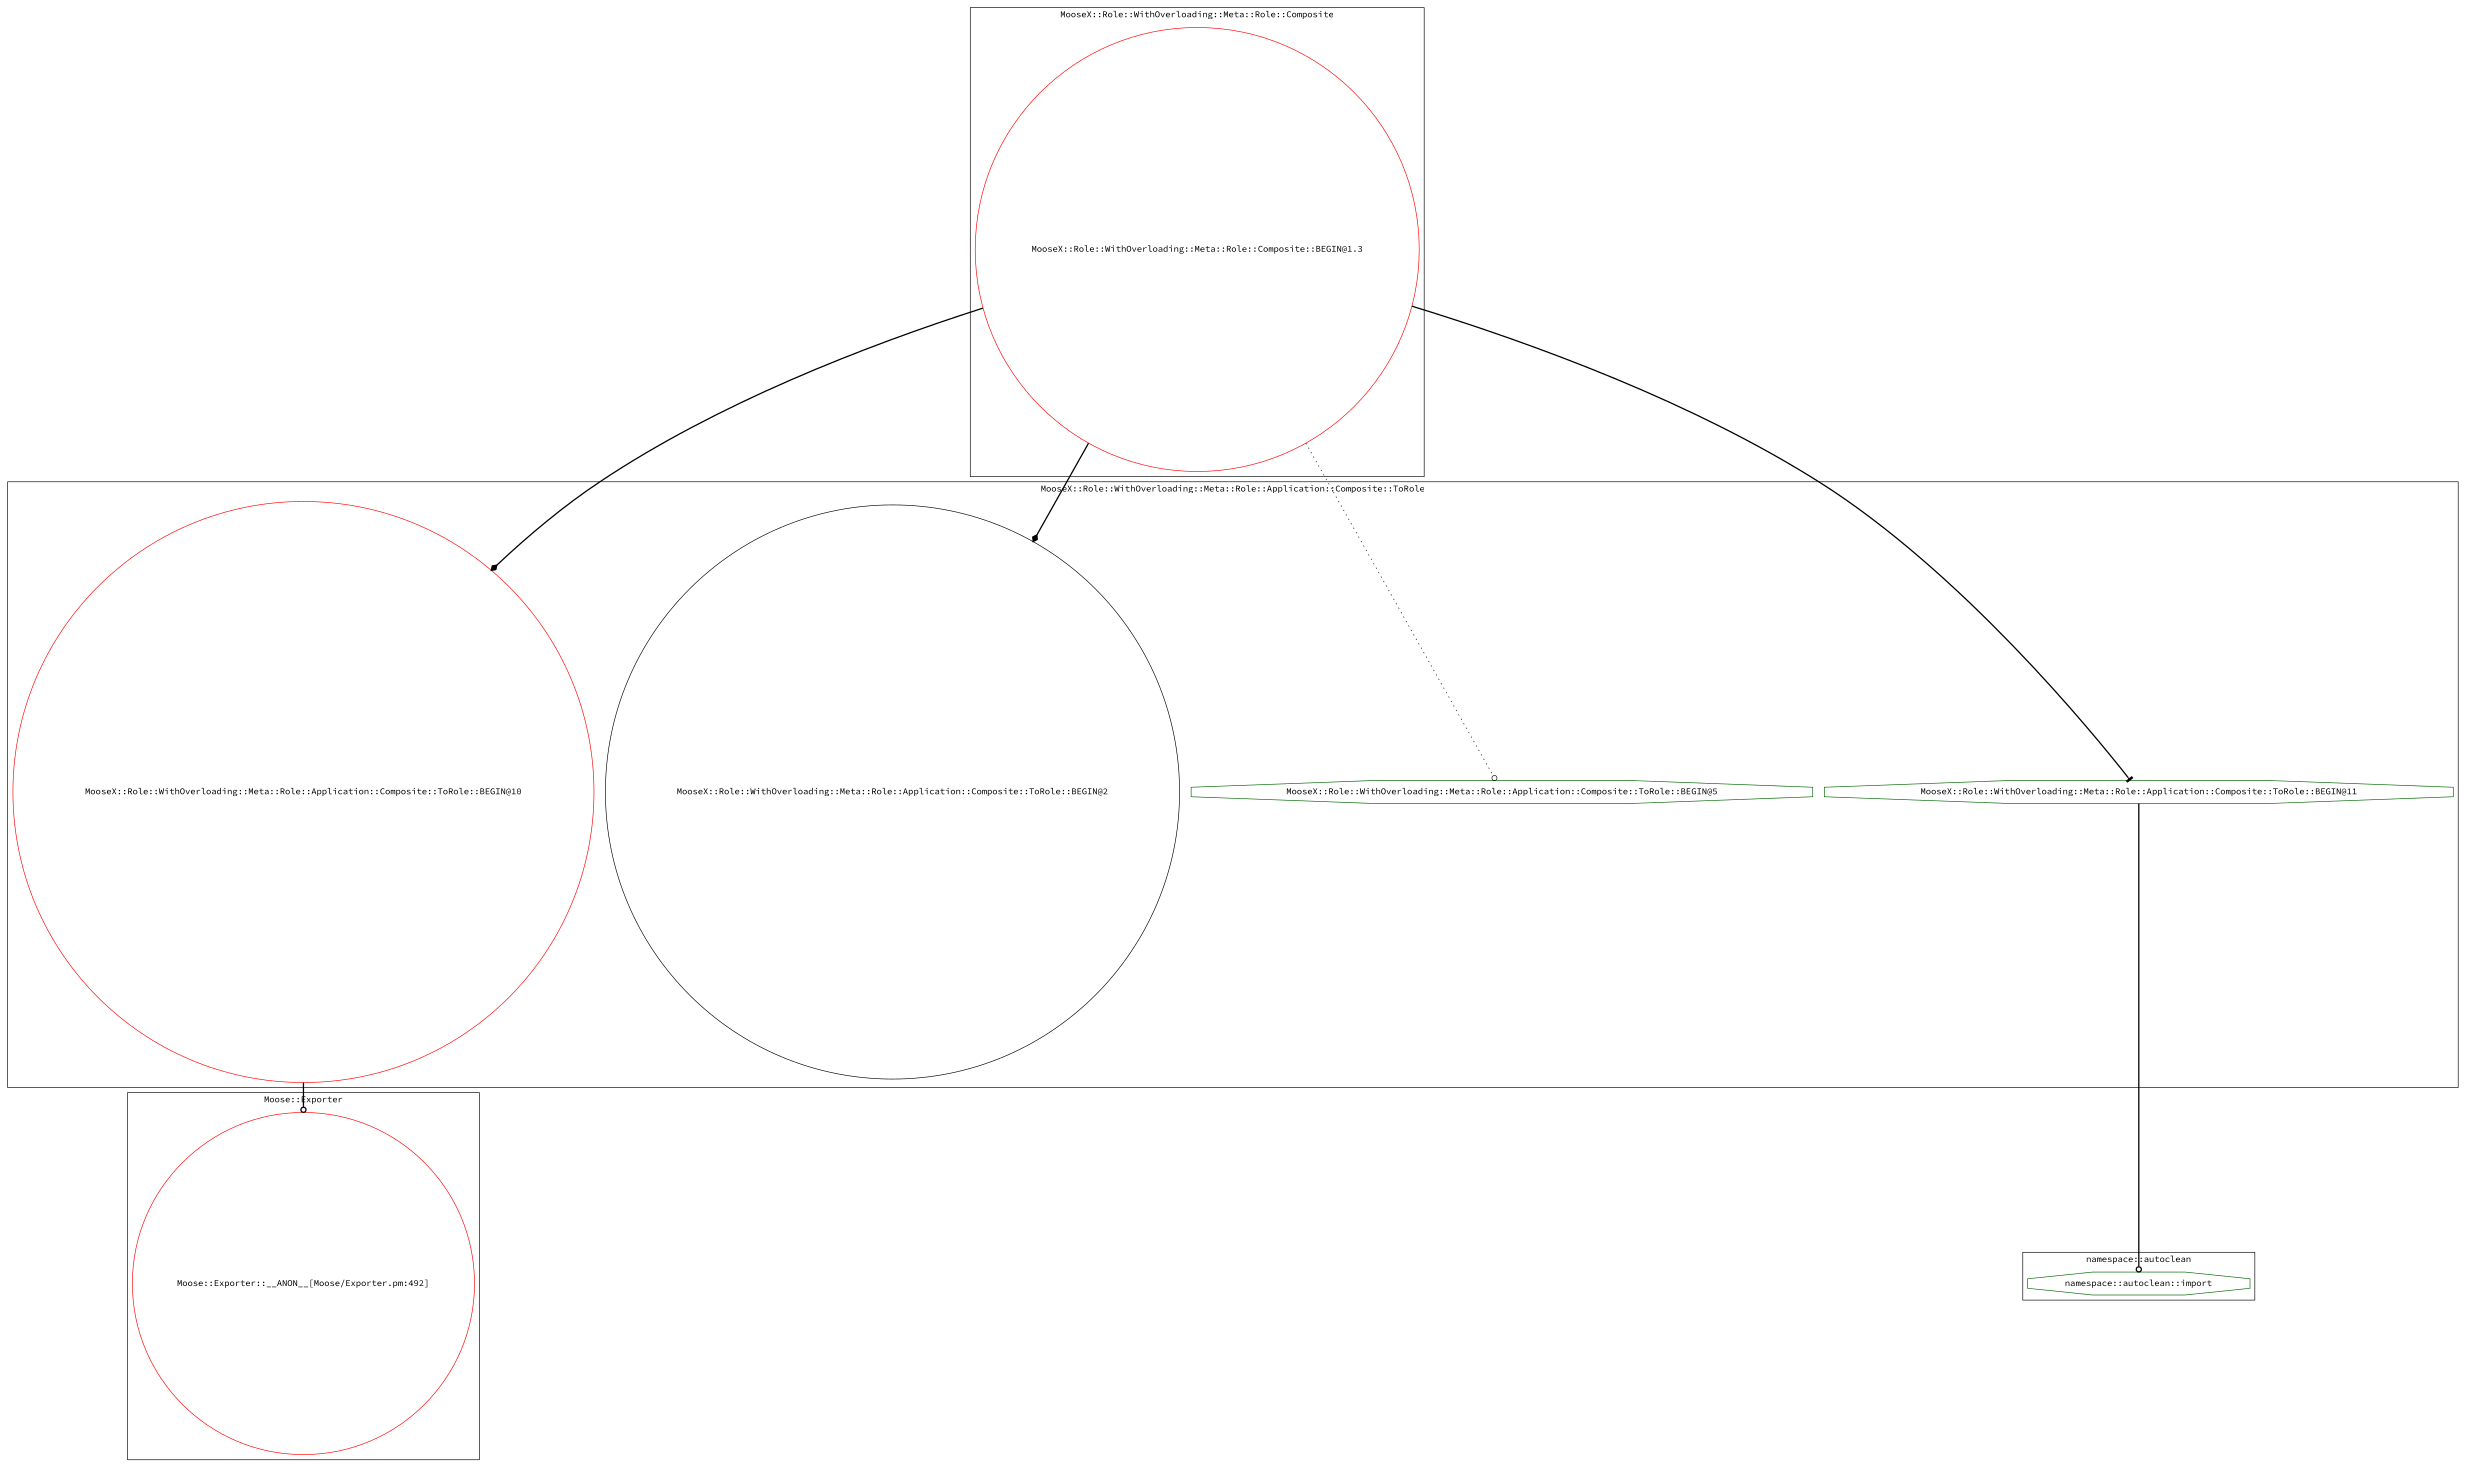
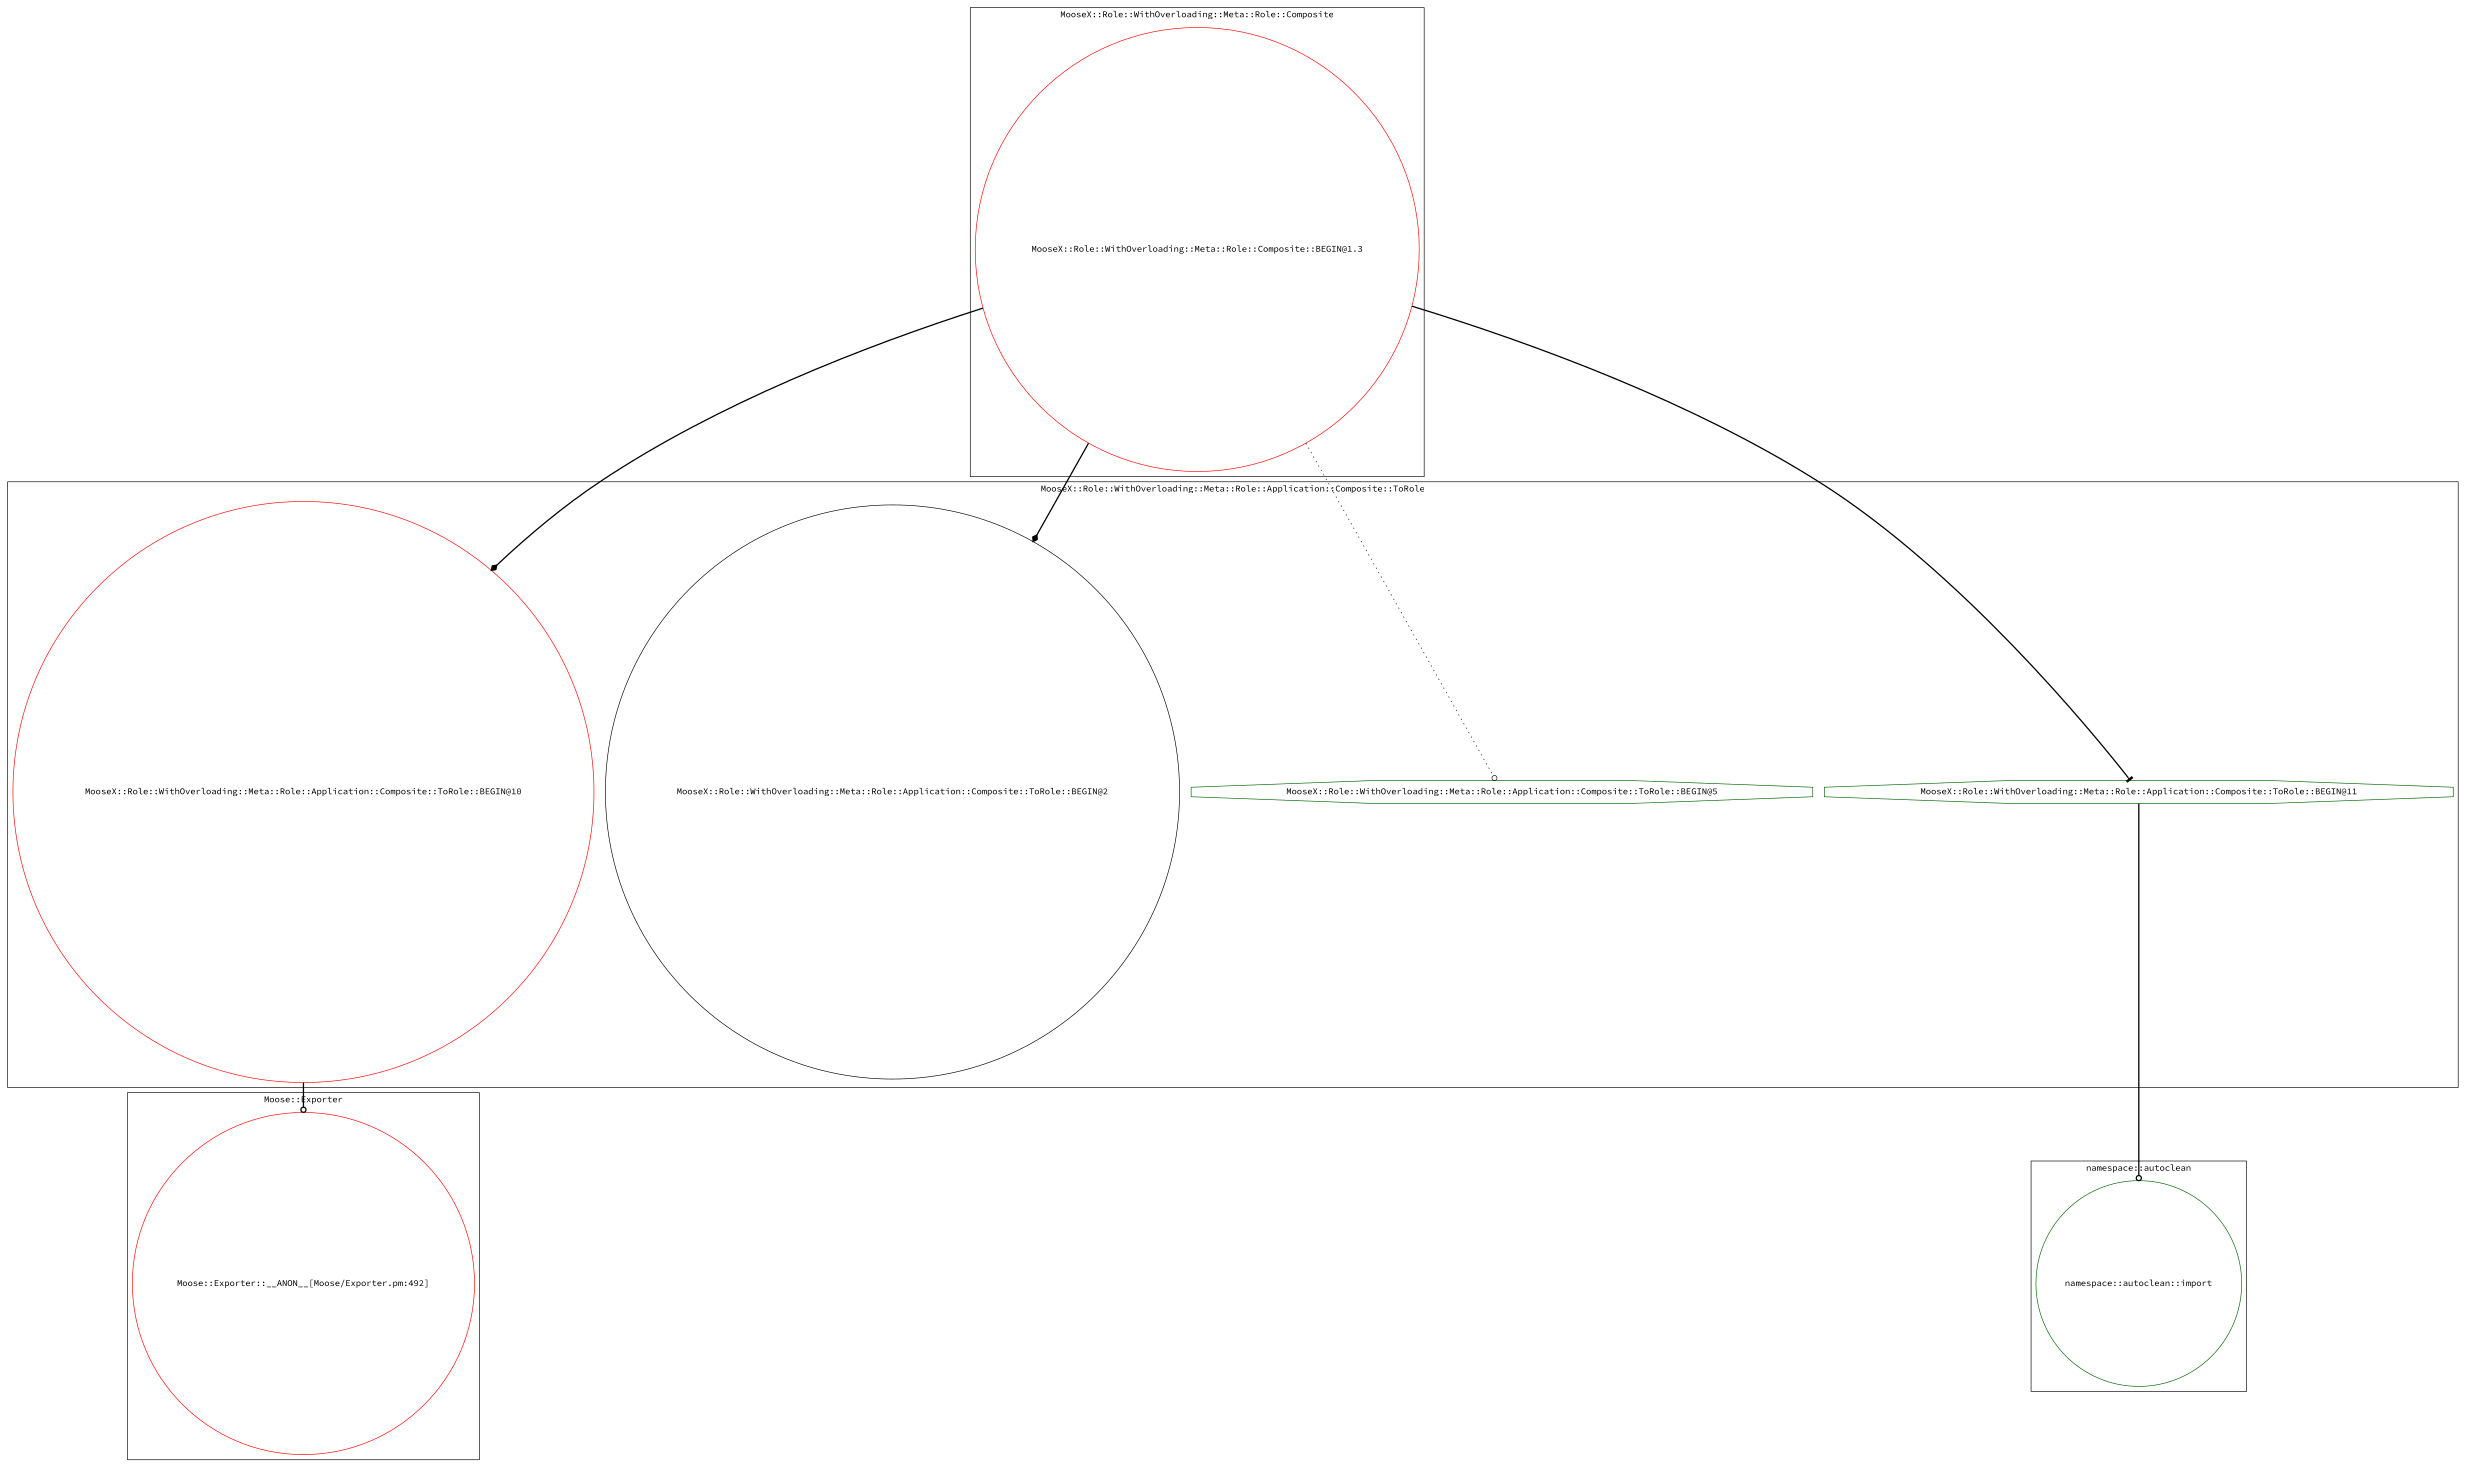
(2139, 1284) -> (2139, 1284)
